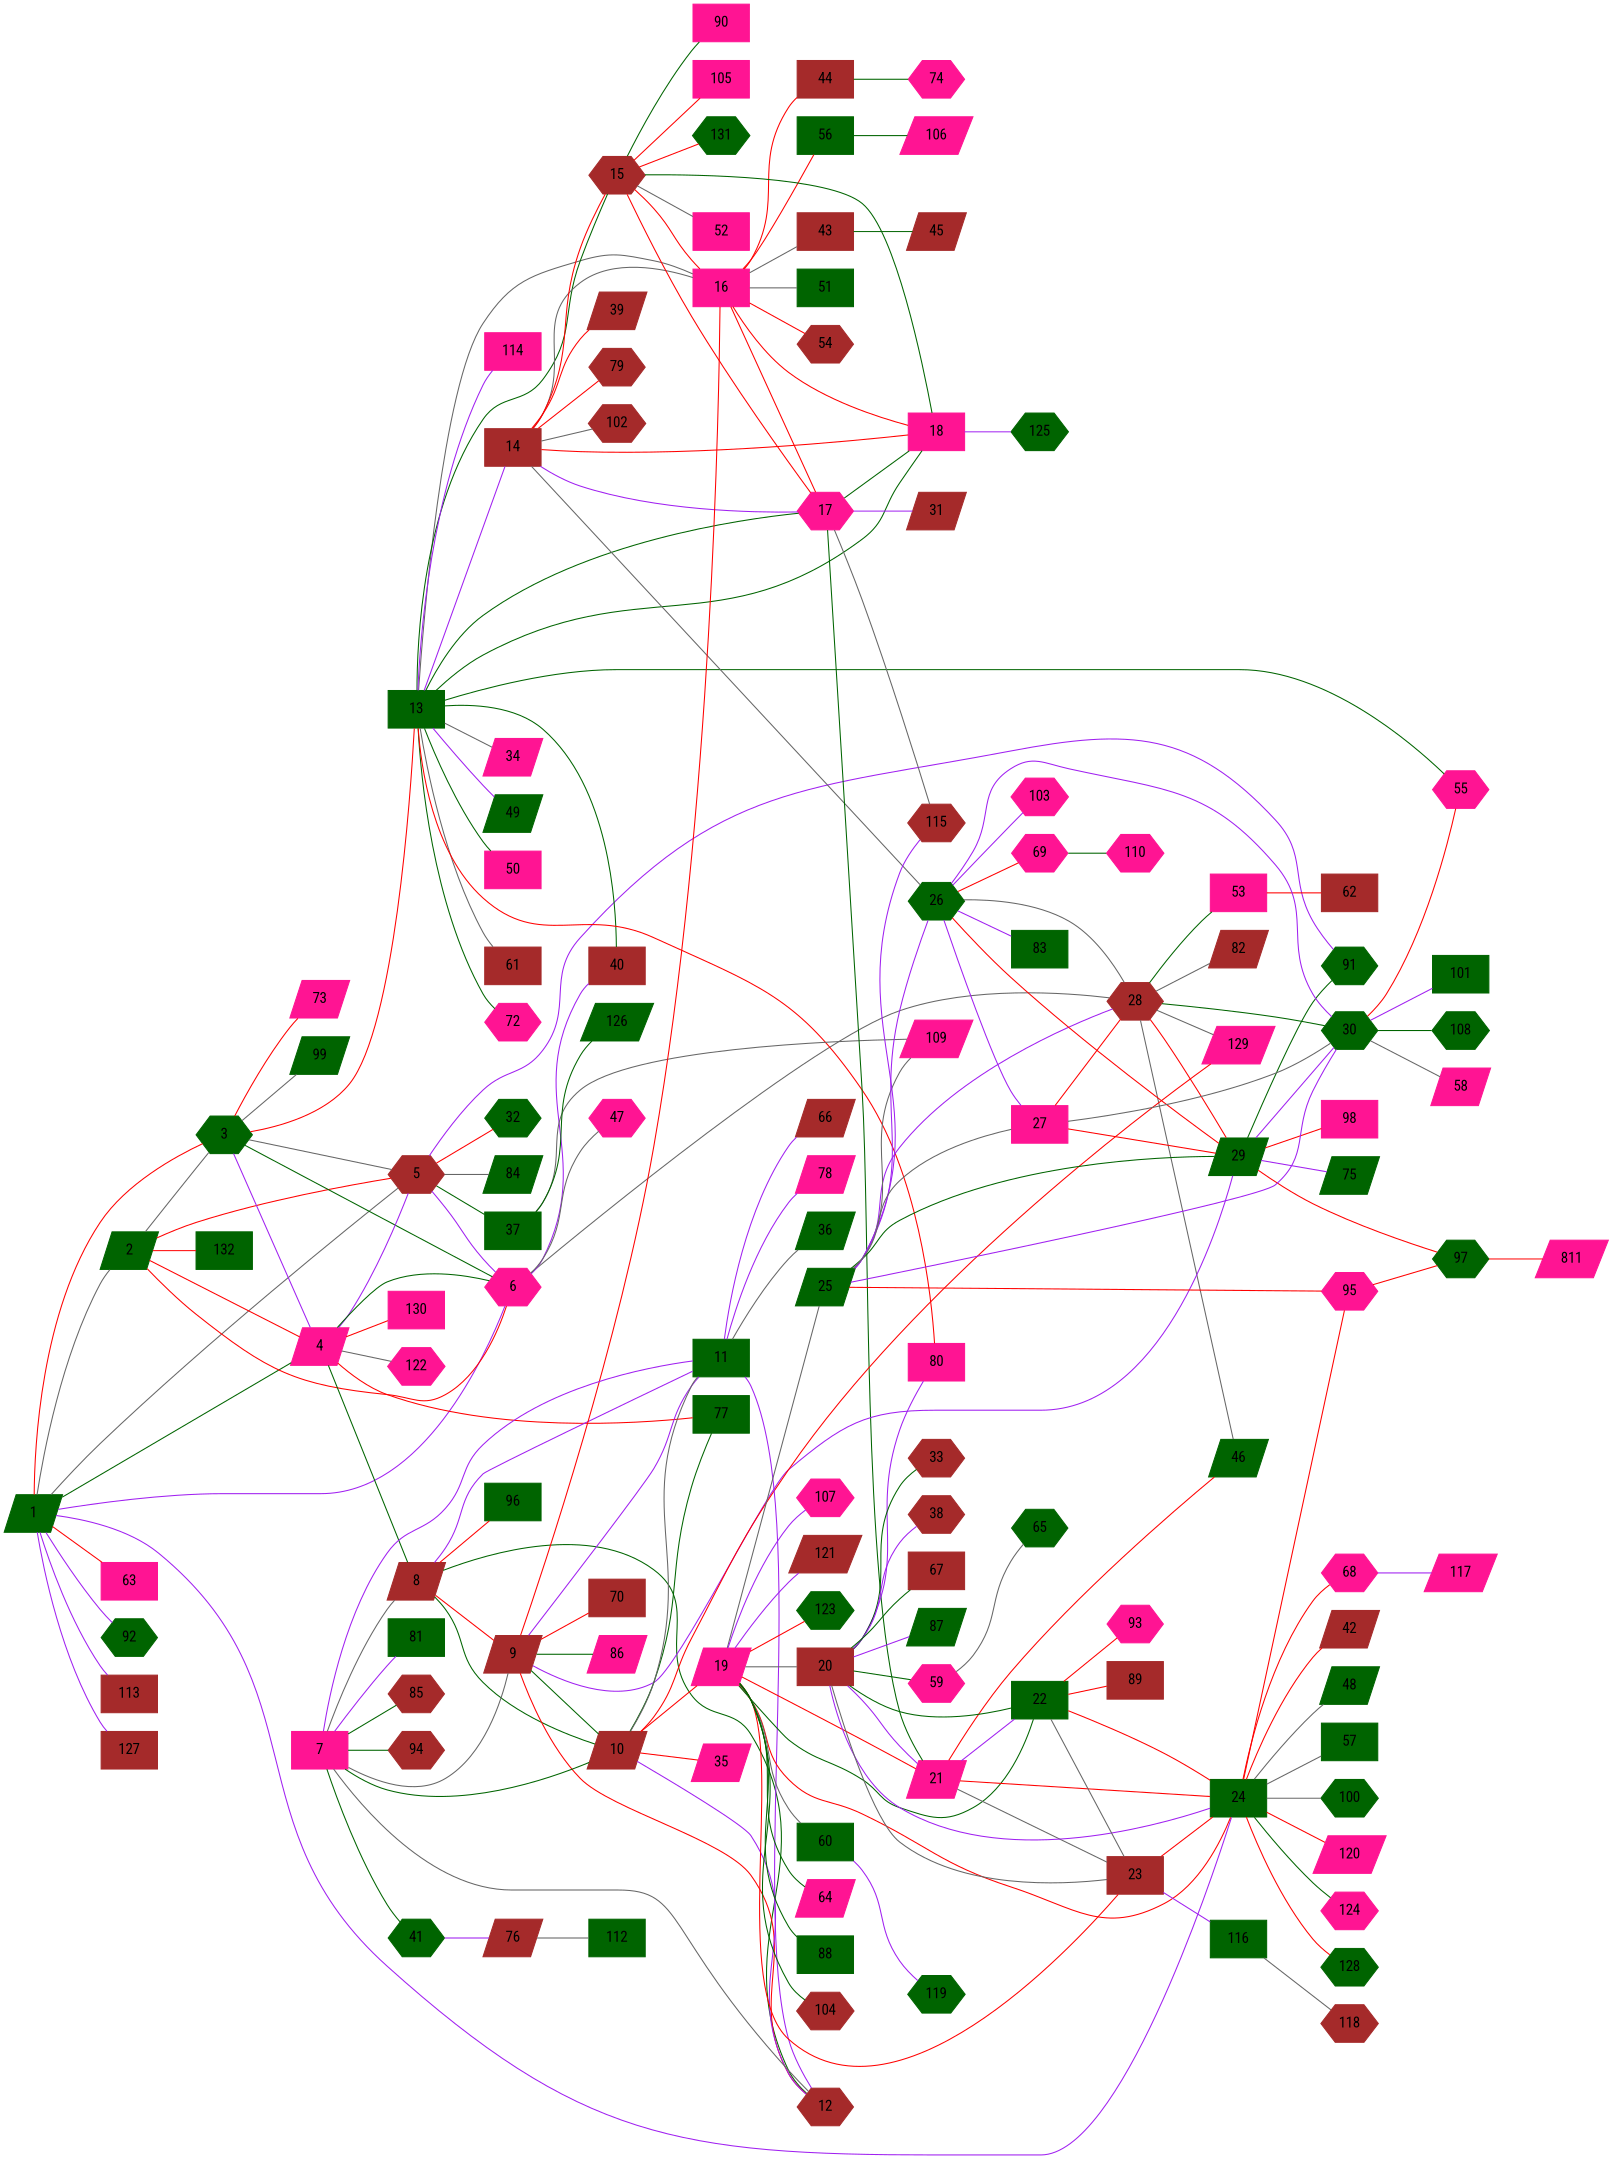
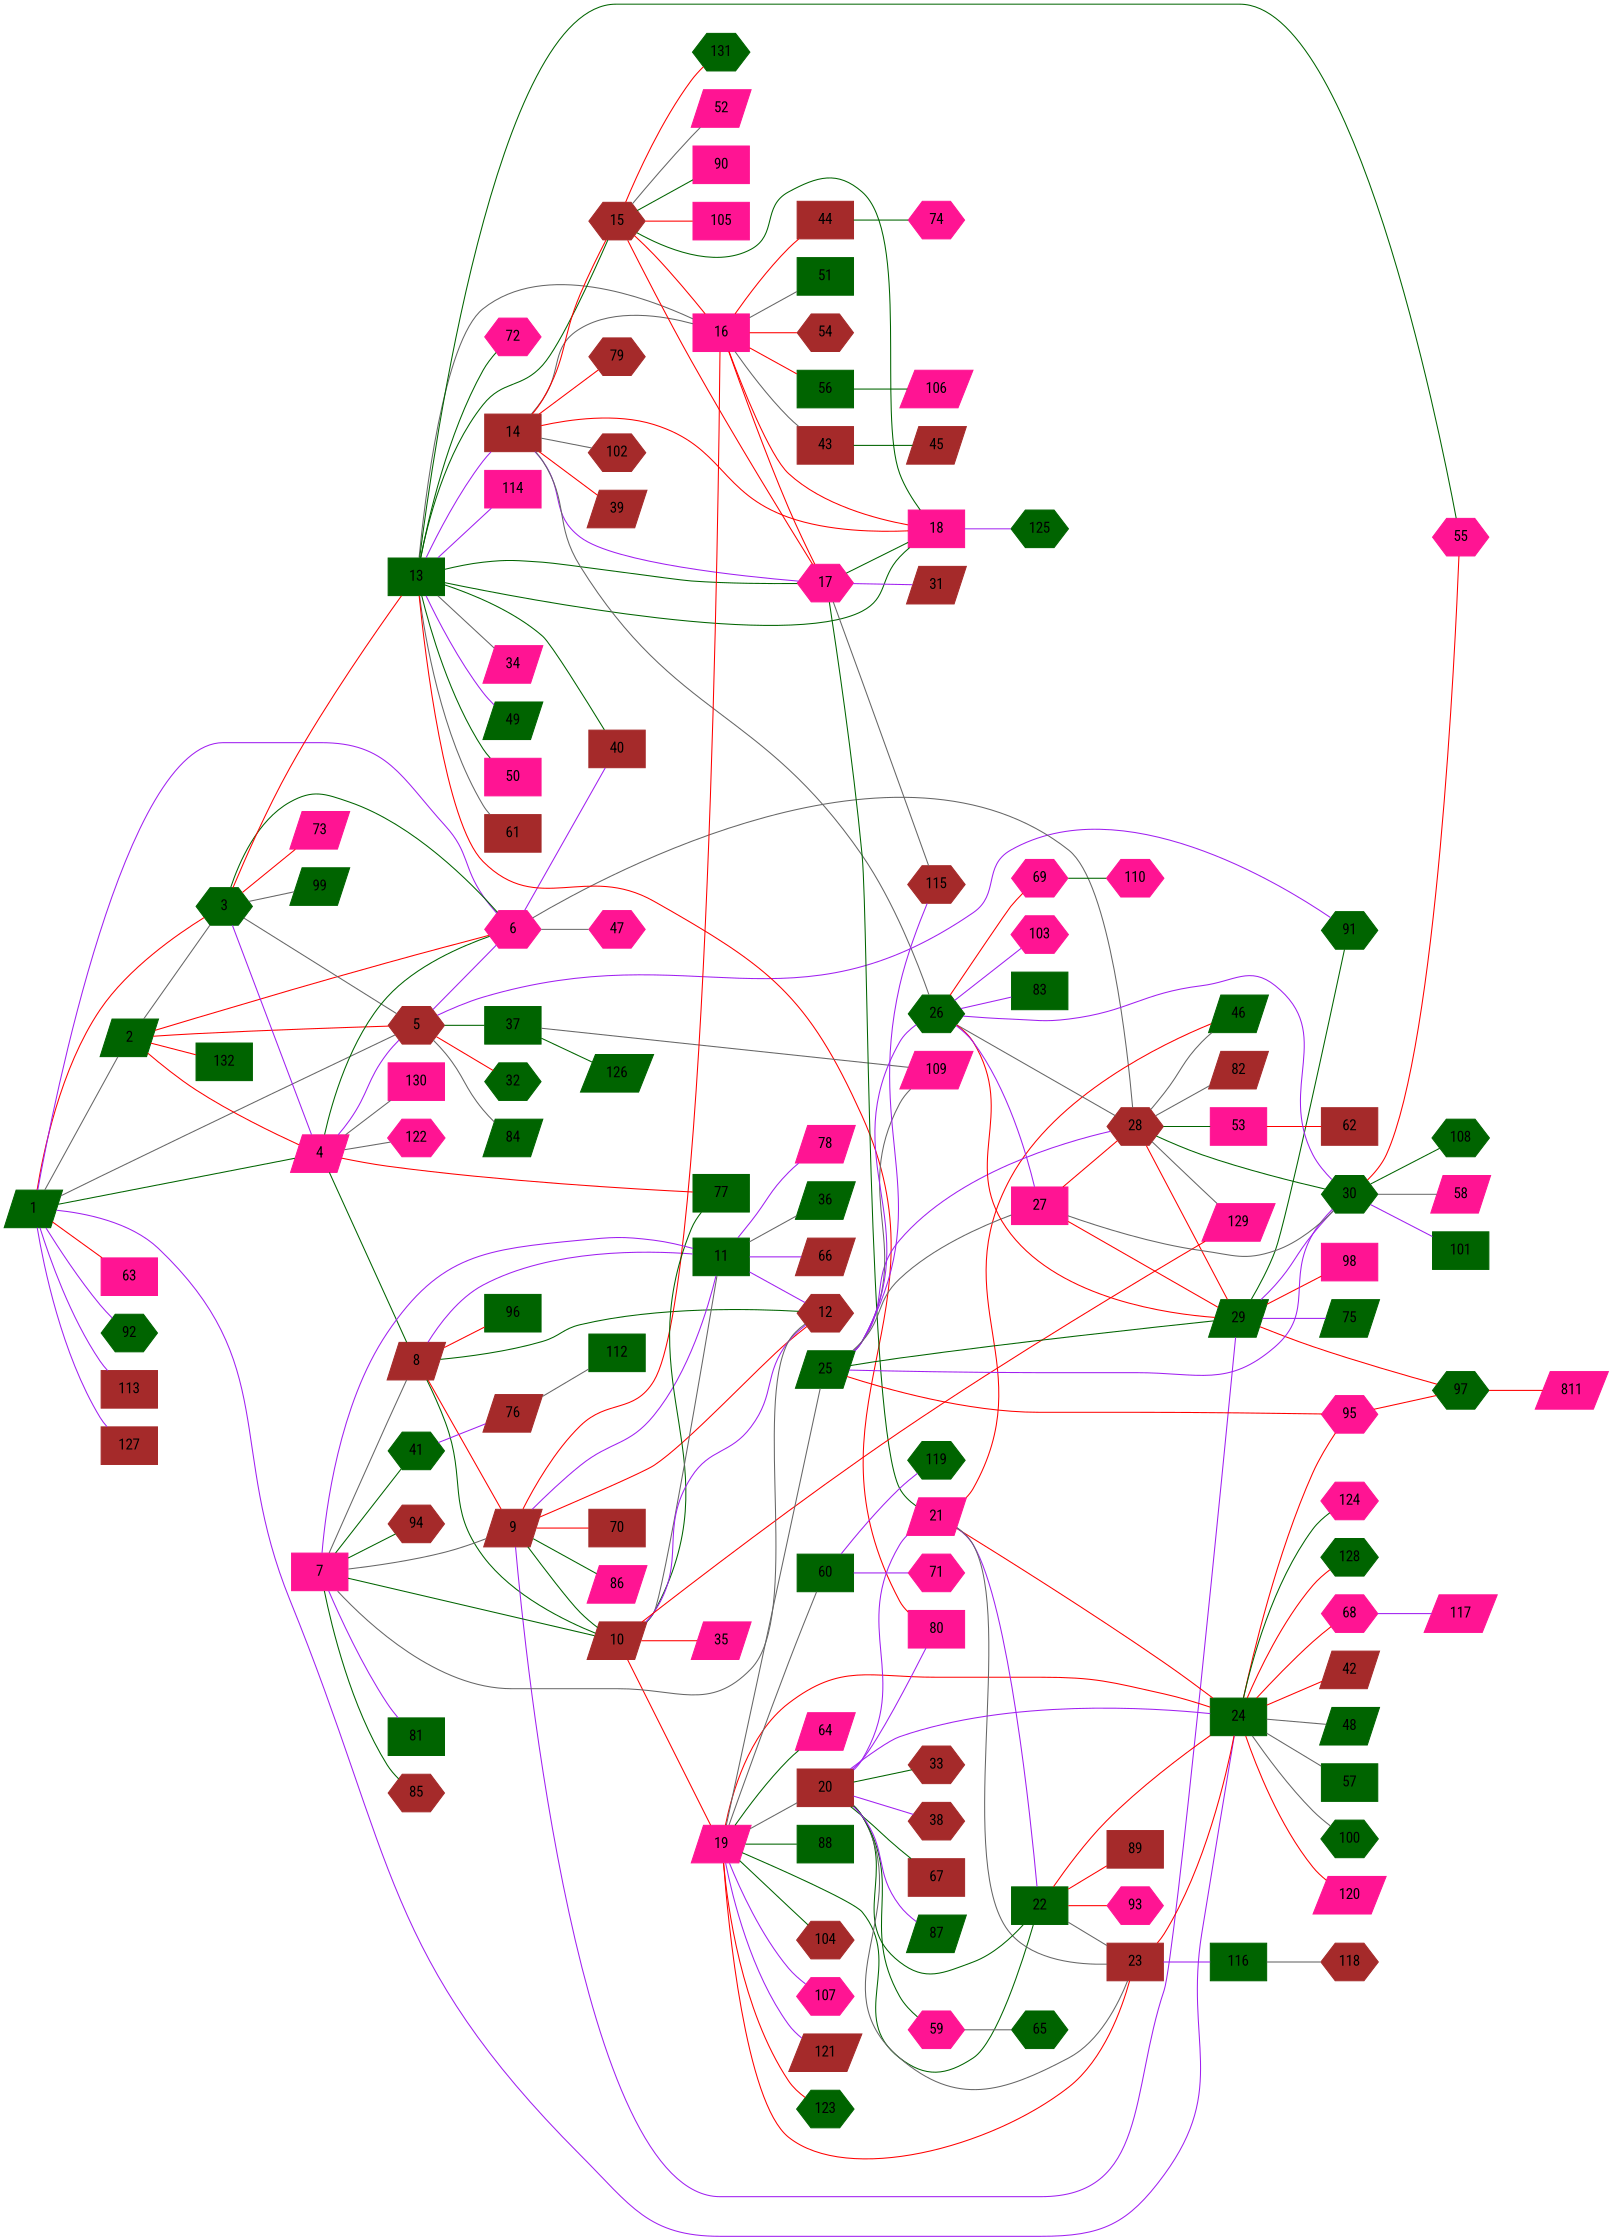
(721, 232) -> (721, 108)
(367, 1329) -> (368, 1118)
none -> (936, 1573)
(829, 1722) -> none
